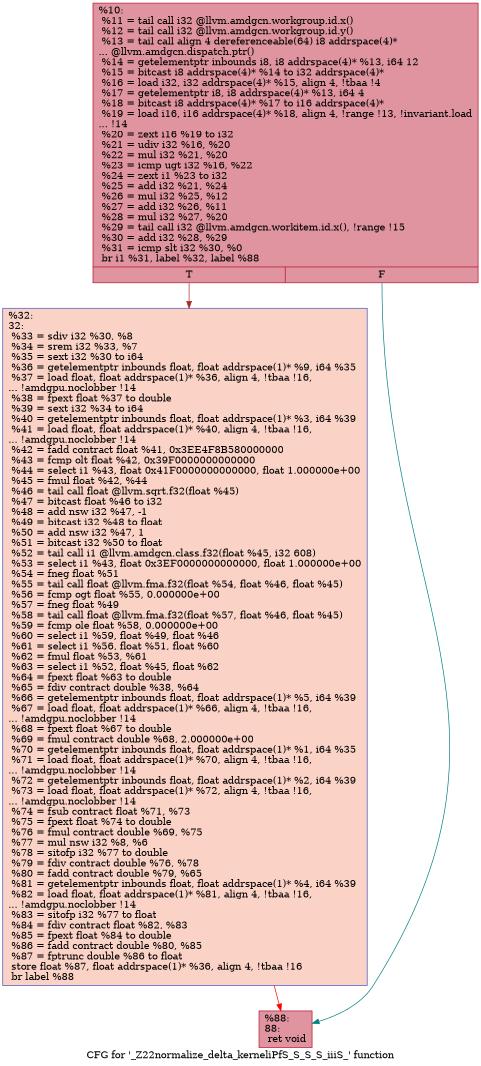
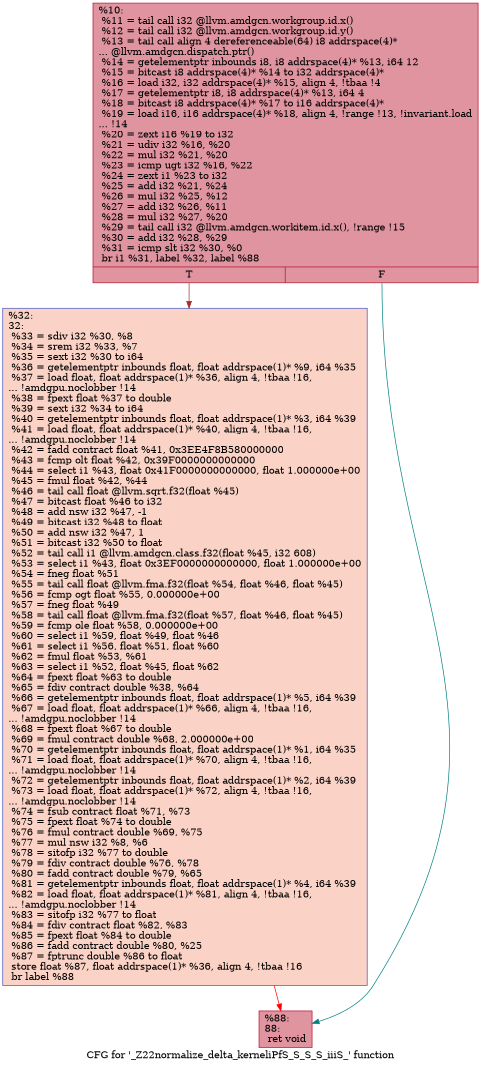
(105, 946) -> (105, 946)
